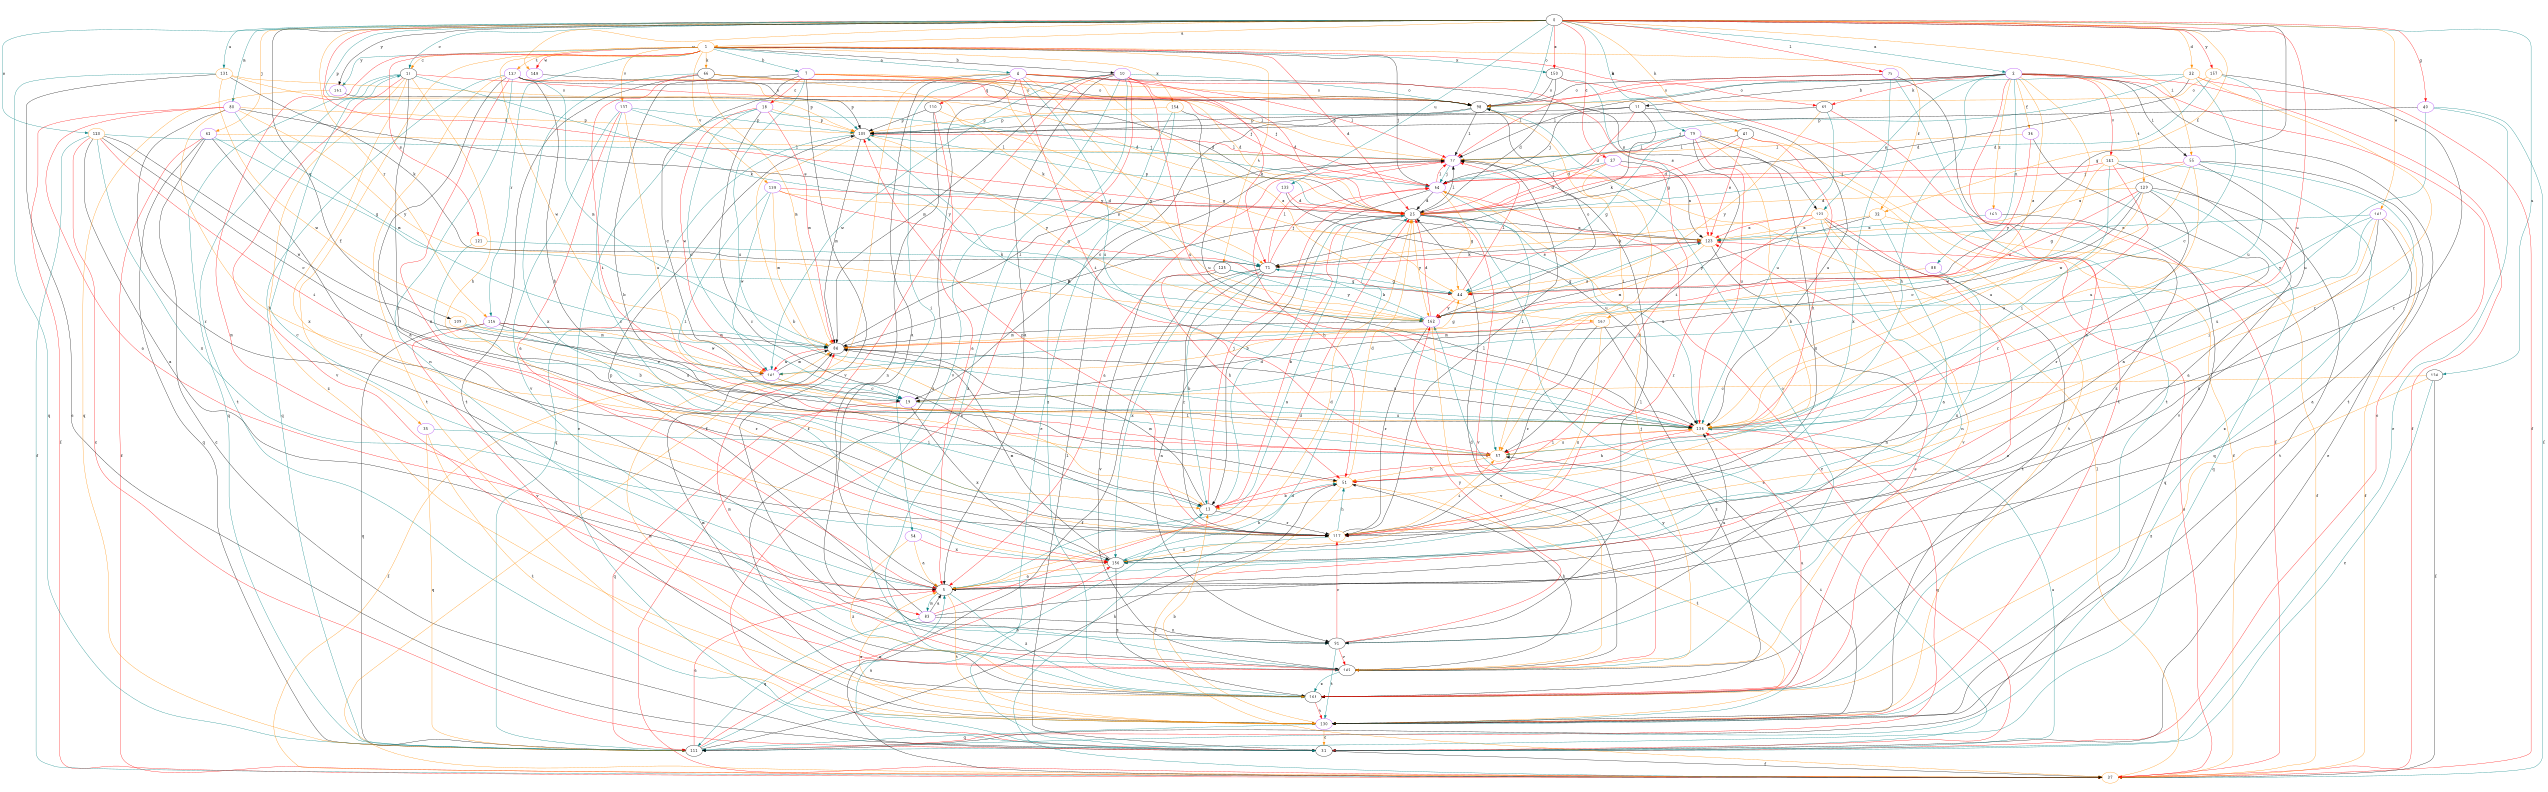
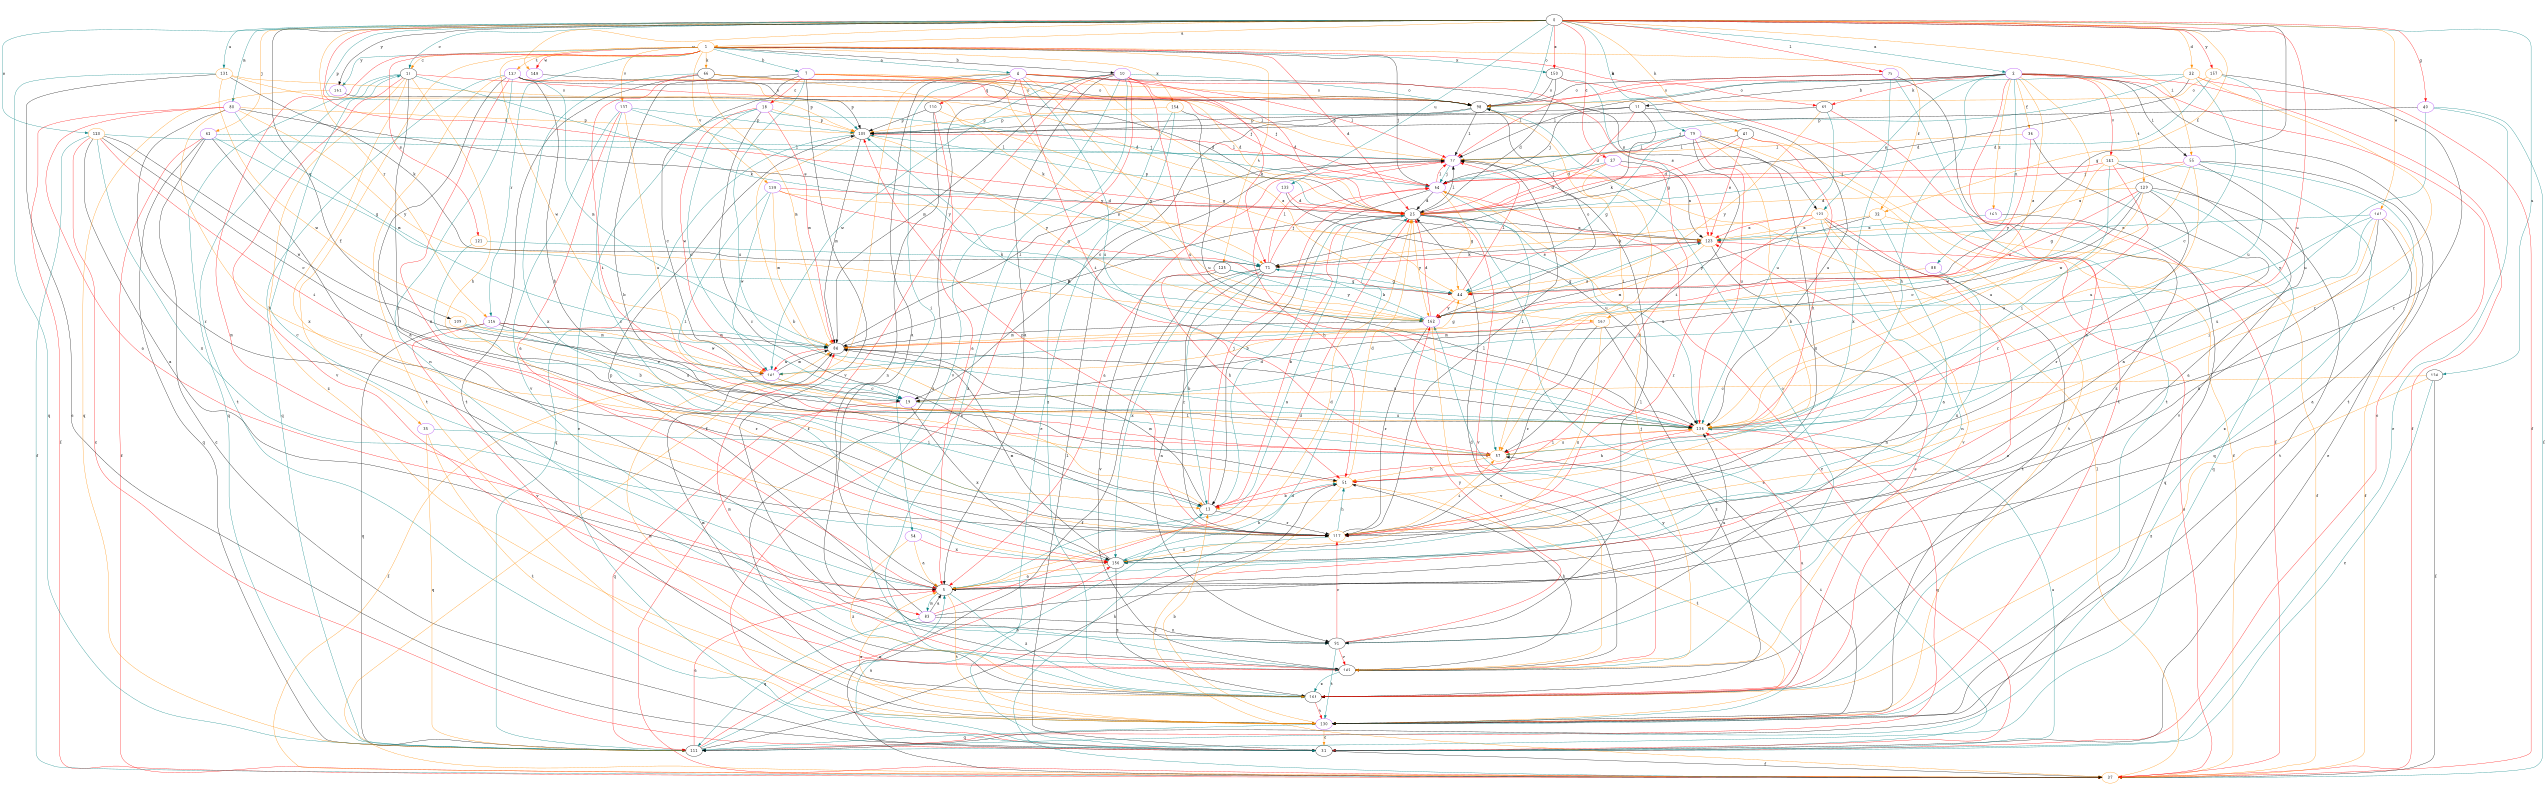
(829, 146) -> (829, 146)
